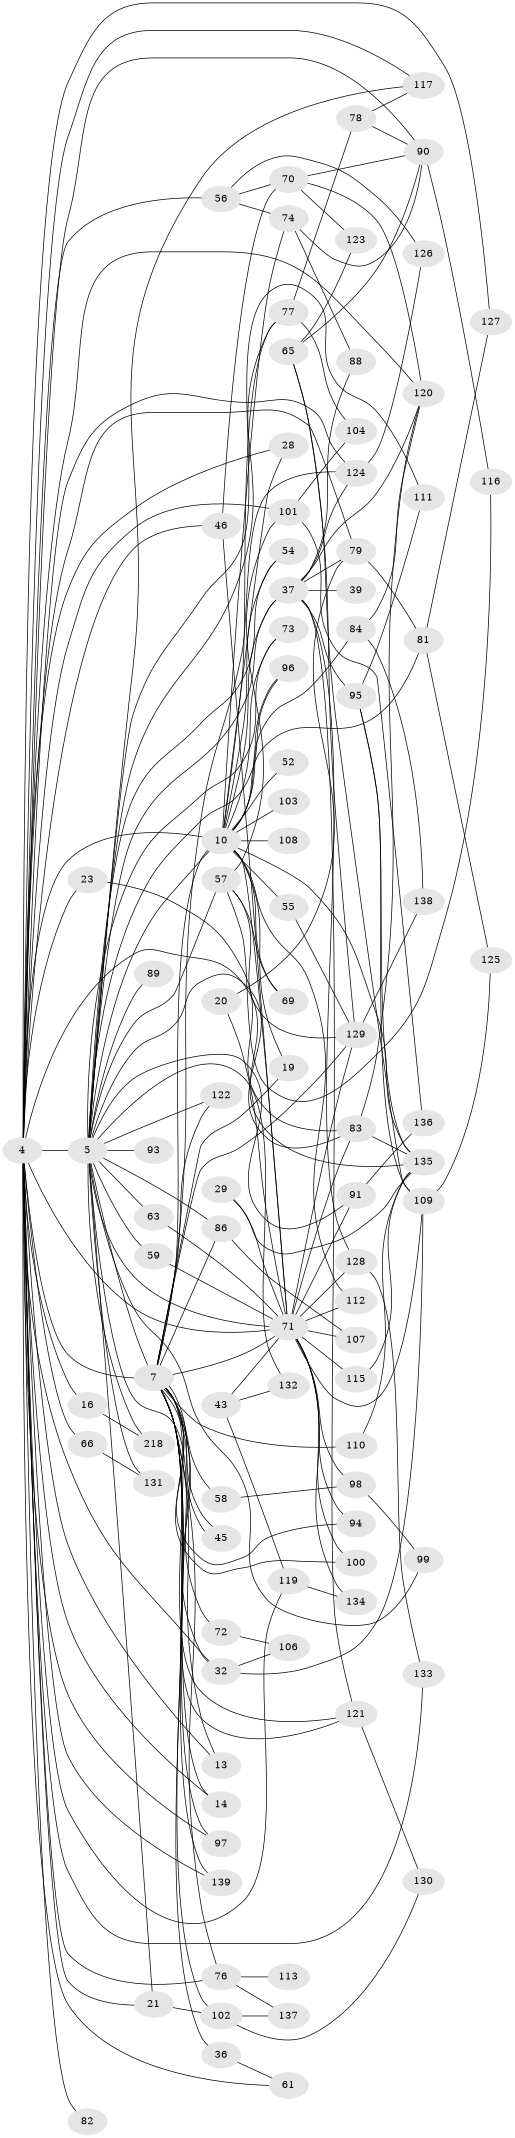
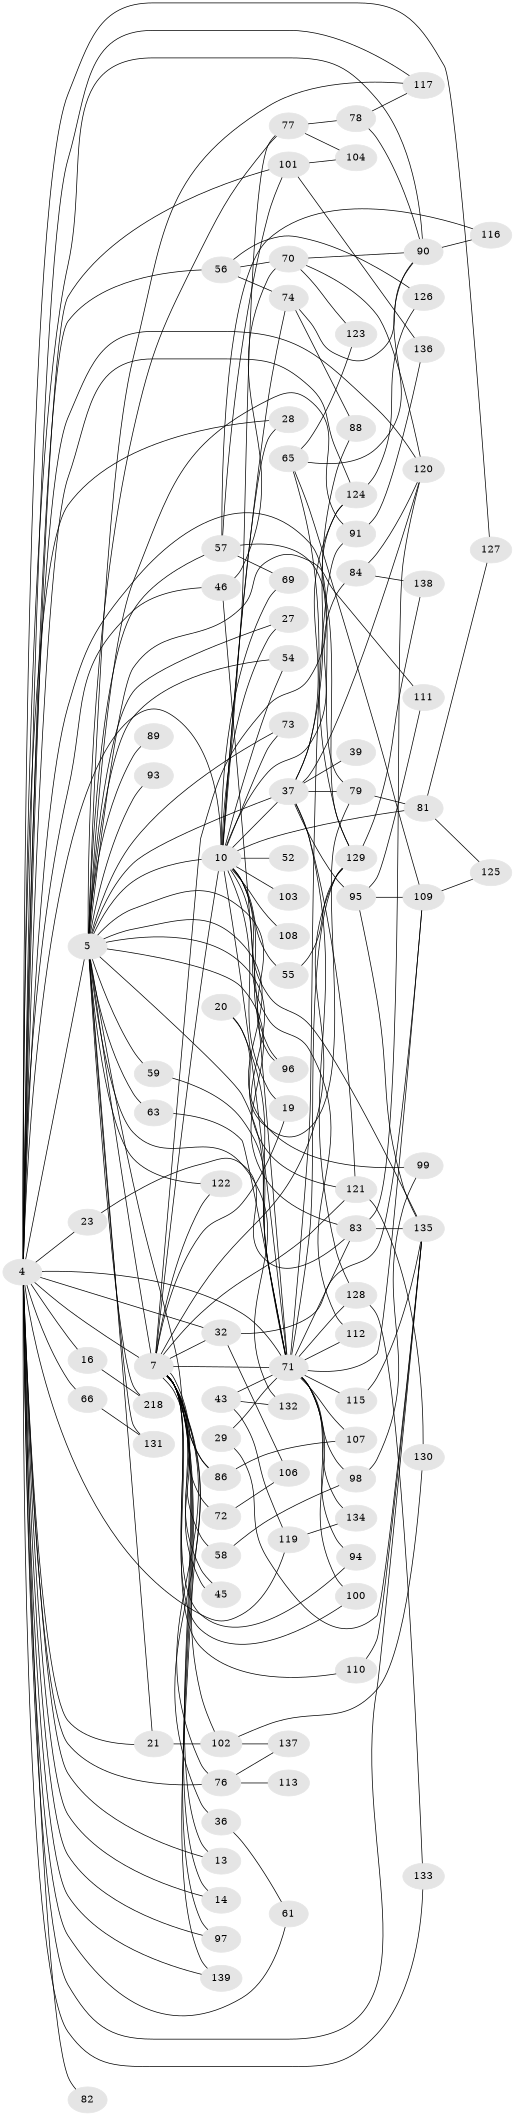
none -> (289, 619)
